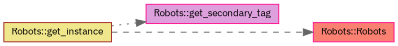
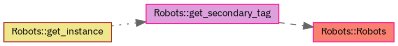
(207, 32) -> (291, 24)
